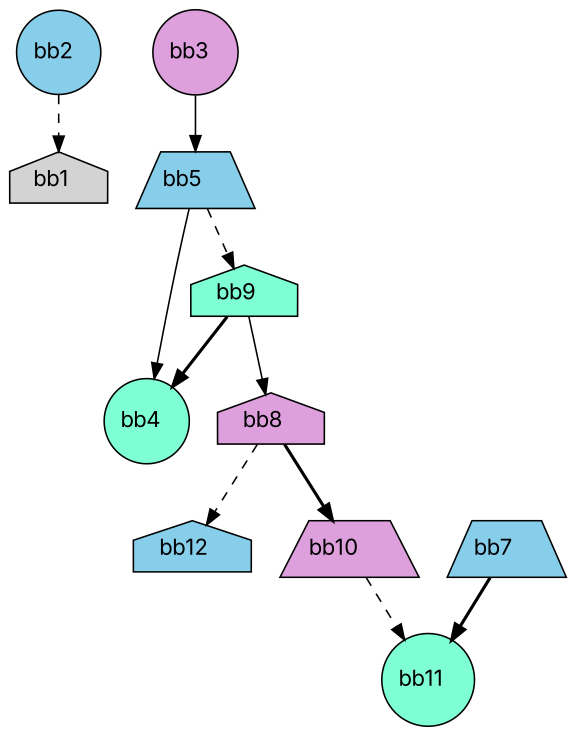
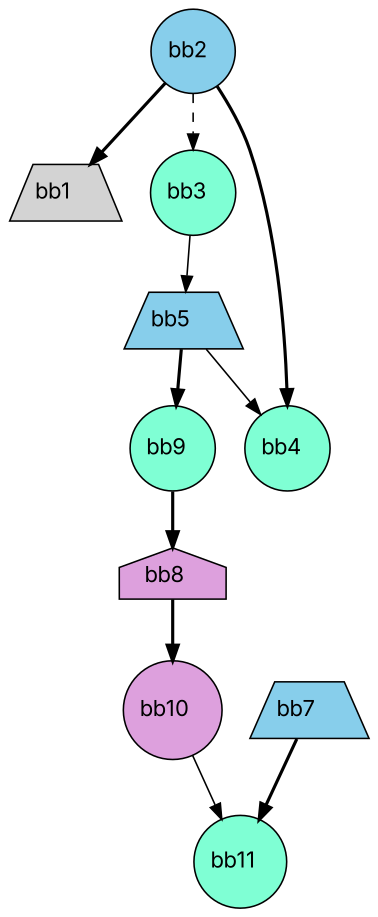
(195, 52) -> (193, 193)
none -> (193, 114)
(59, 115) -> (133, 118)
(59, 180) -> (66, 193)
(218, 232) -> (180, 370)
(244, 293) -> (173, 448)
(205, 345) -> (271, 233)
(256, 348) -> (173, 511)
(192, 549) -> none
(350, 549) -> (173, 710)
(381, 602) -> (204, 780)
